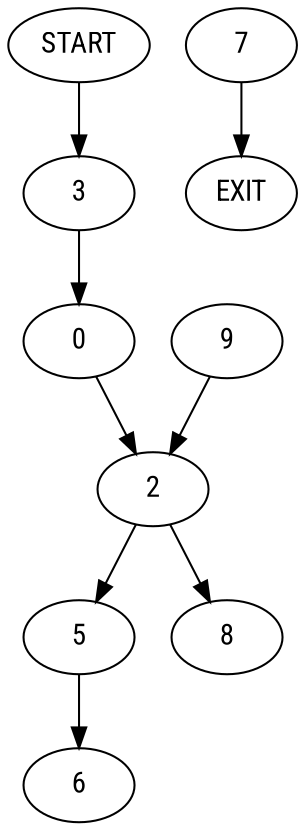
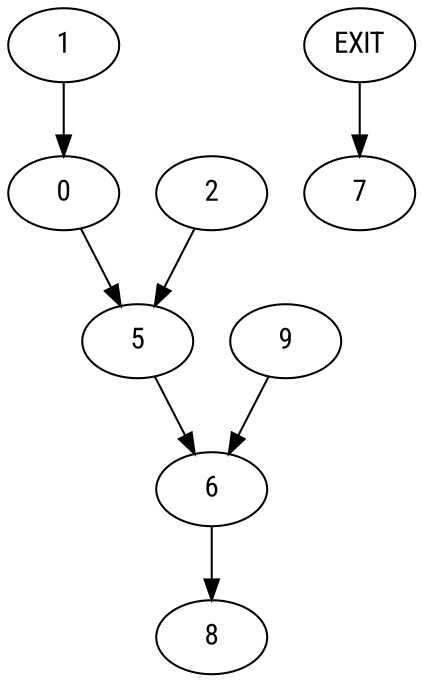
(79, 45) -> none
(241, 109) -> (360, 109)
(79, 193) -> (64, 45)
(111, 406) -> (96, 258)
(195, 406) -> (253, 406)
(185, 554) -> (212, 553)
